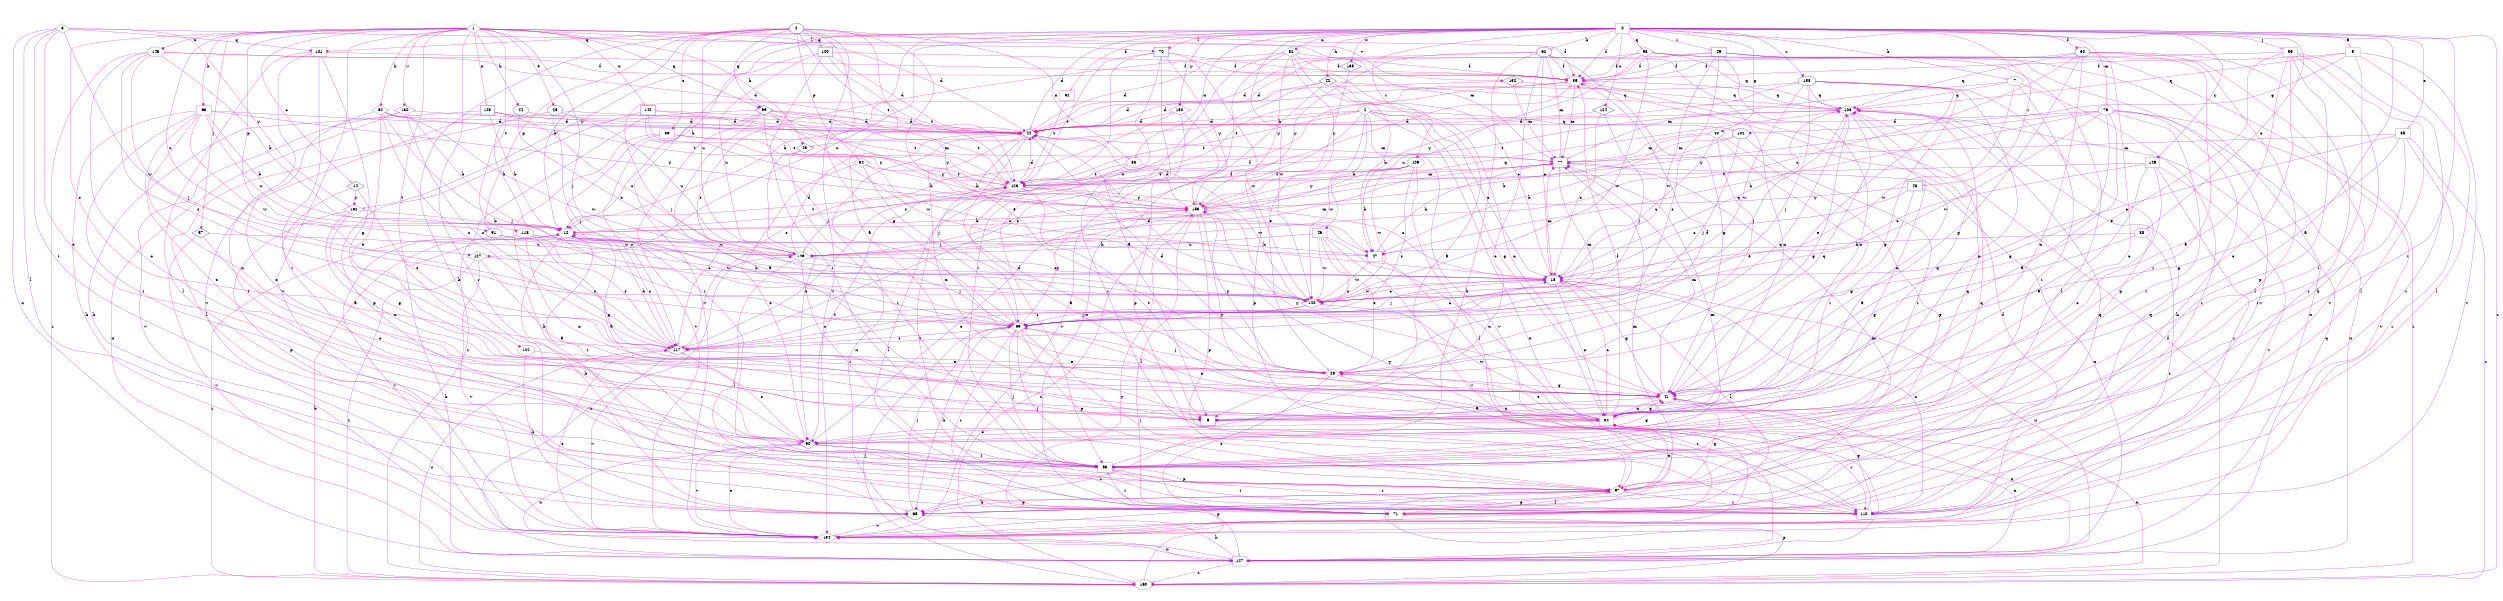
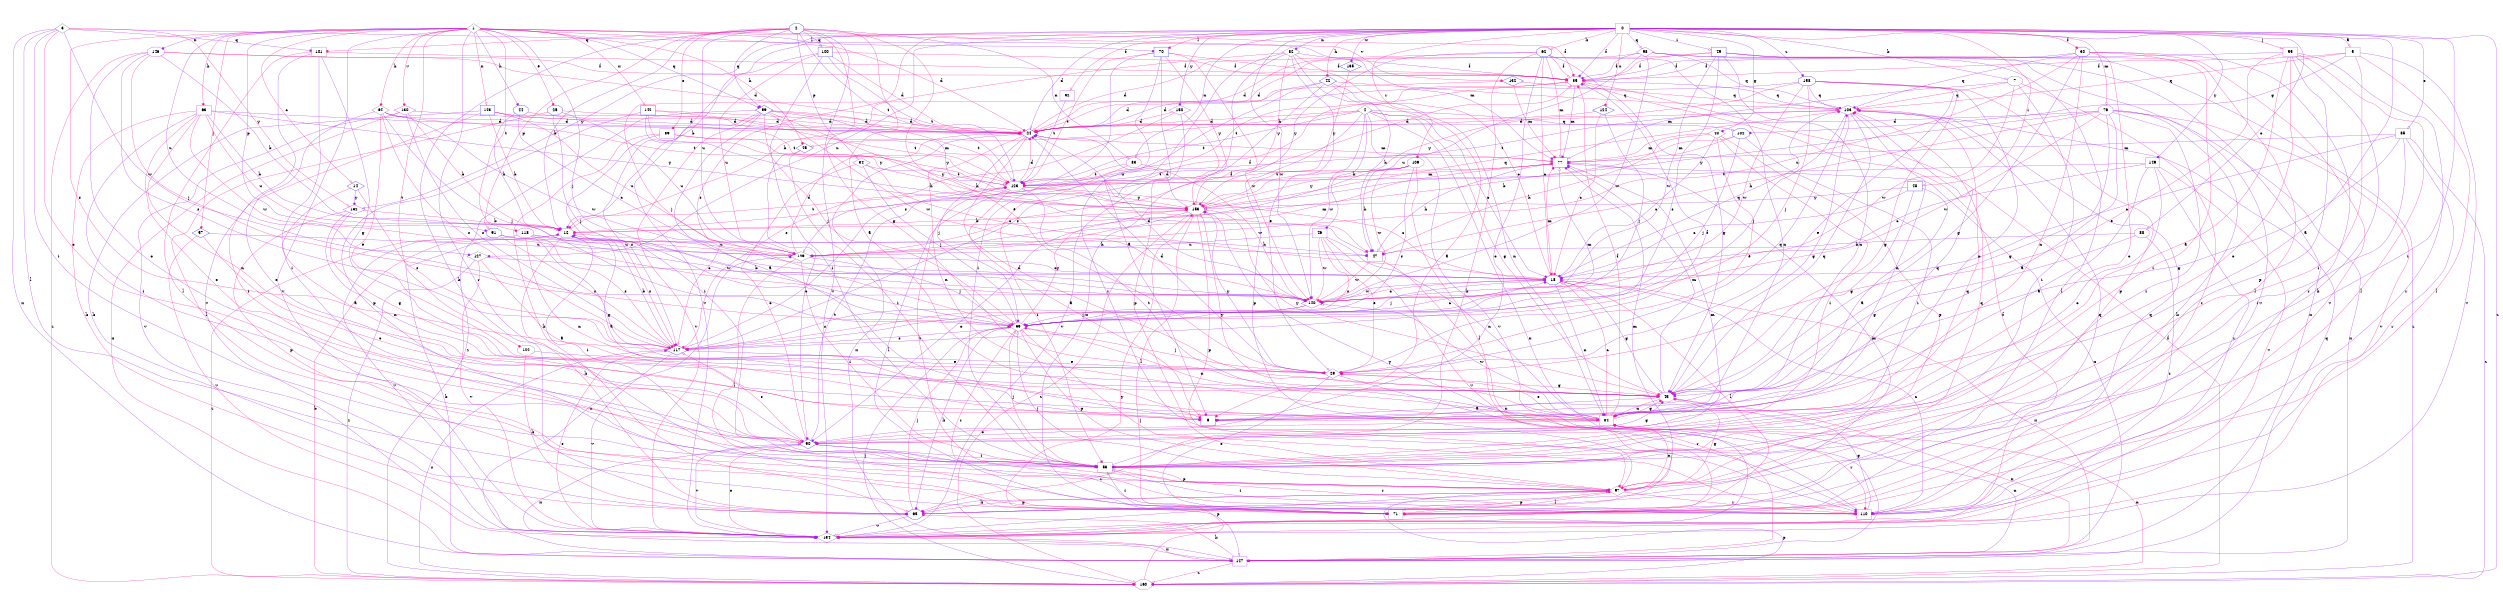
(1667, 397) -> (1667, 397)
